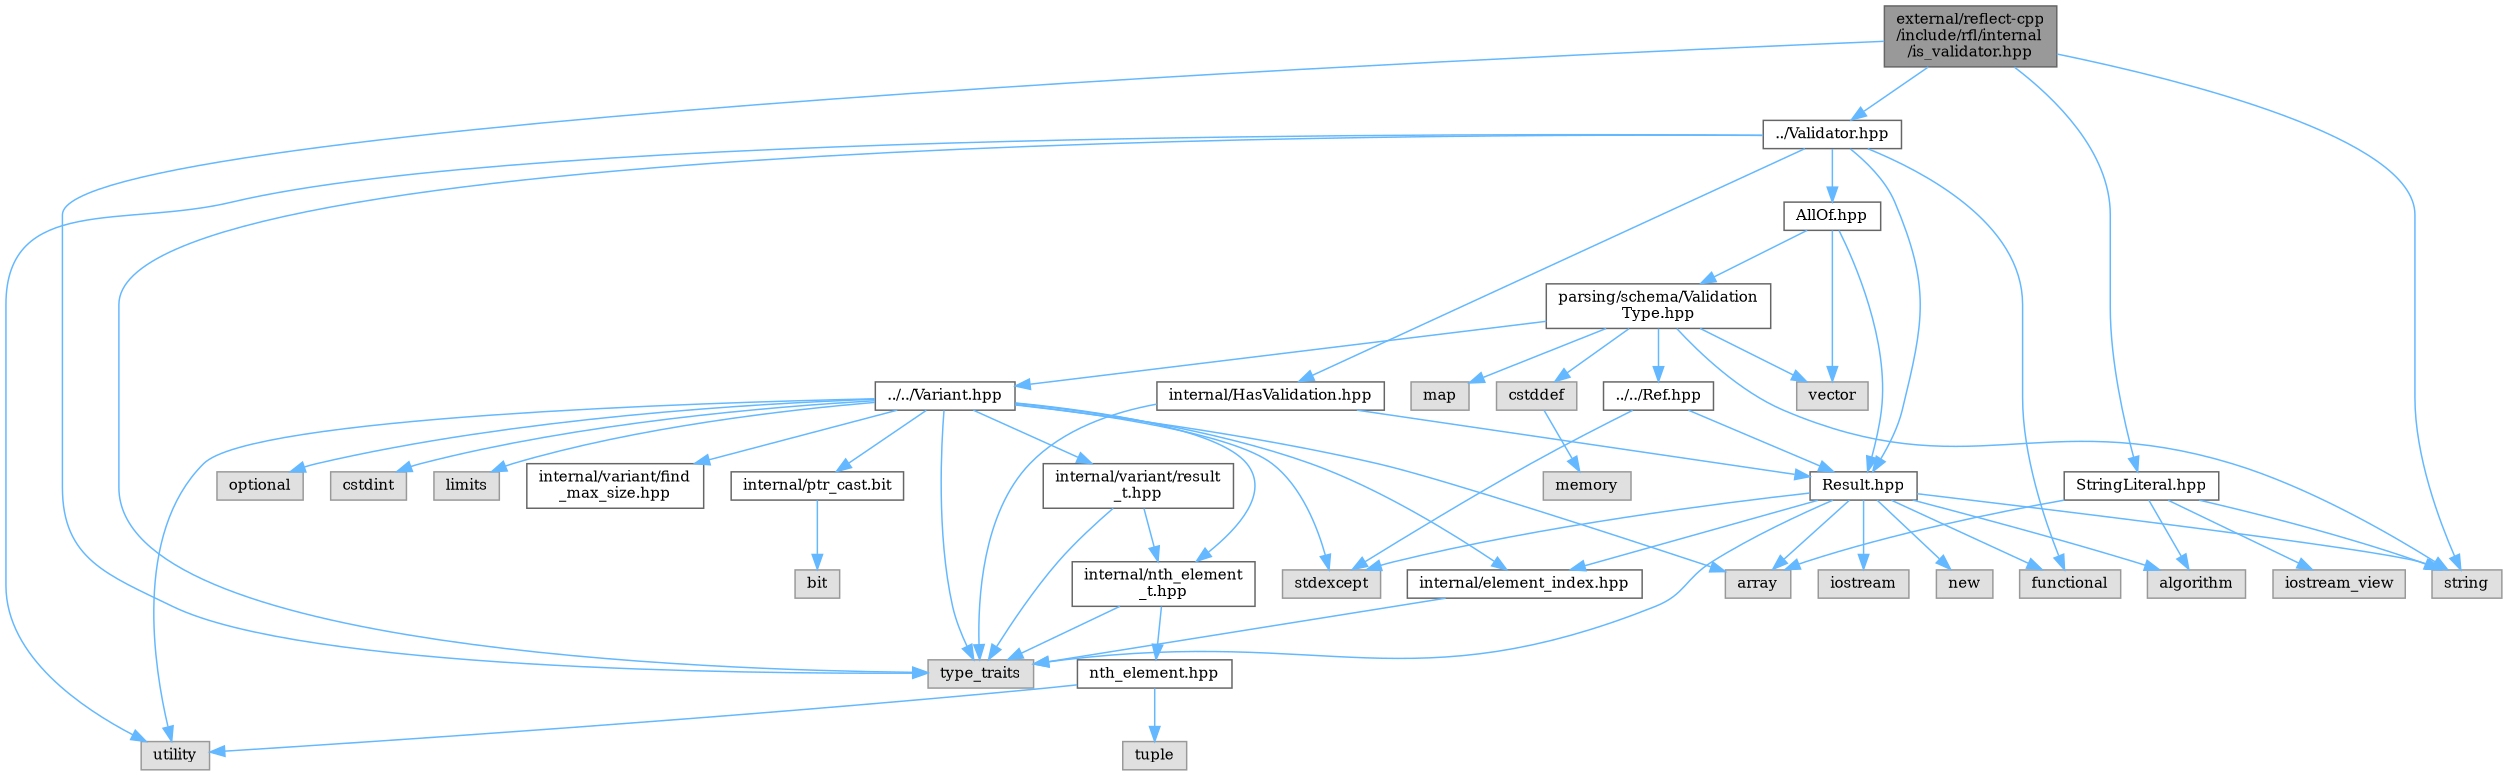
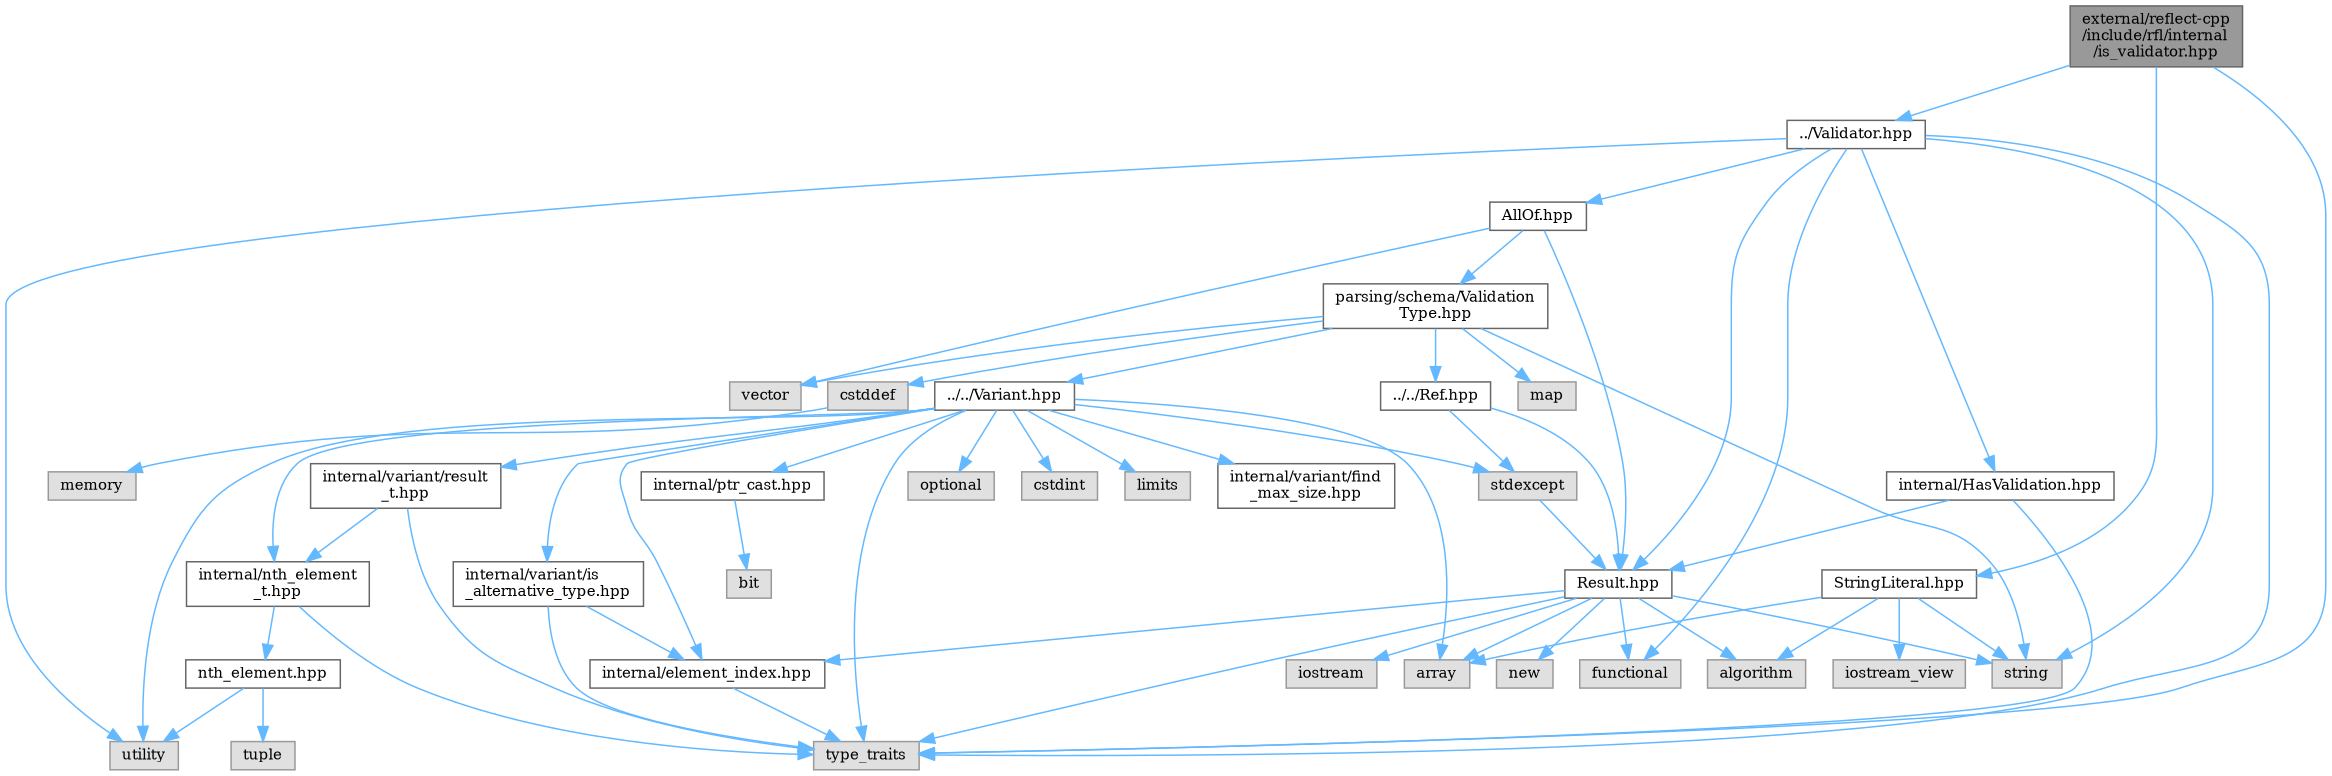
(2405, 187) -> (2213, 329)
(817, 486) -> (733, 486)
(1605, 521) -> (1568, 529)
none -> (548, 584)
